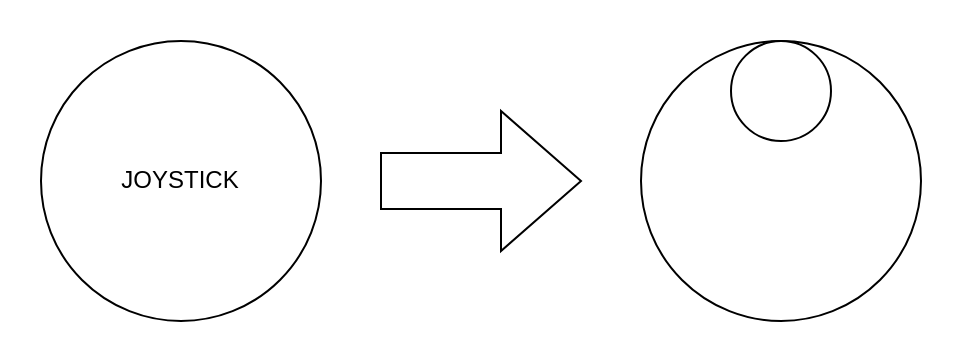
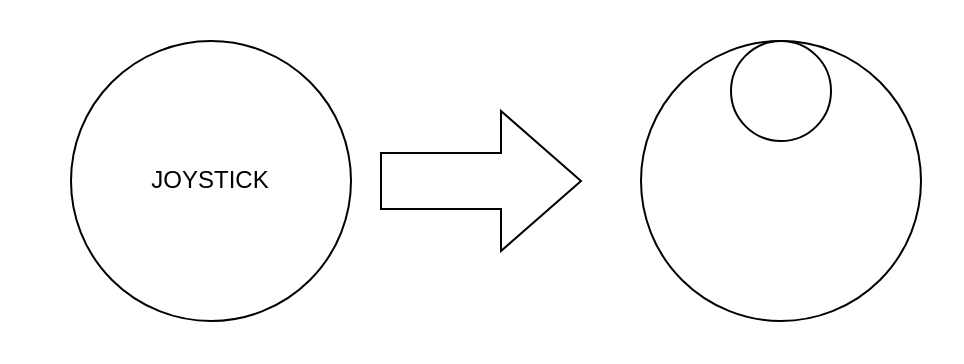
(181, 181) -> (211, 181)
